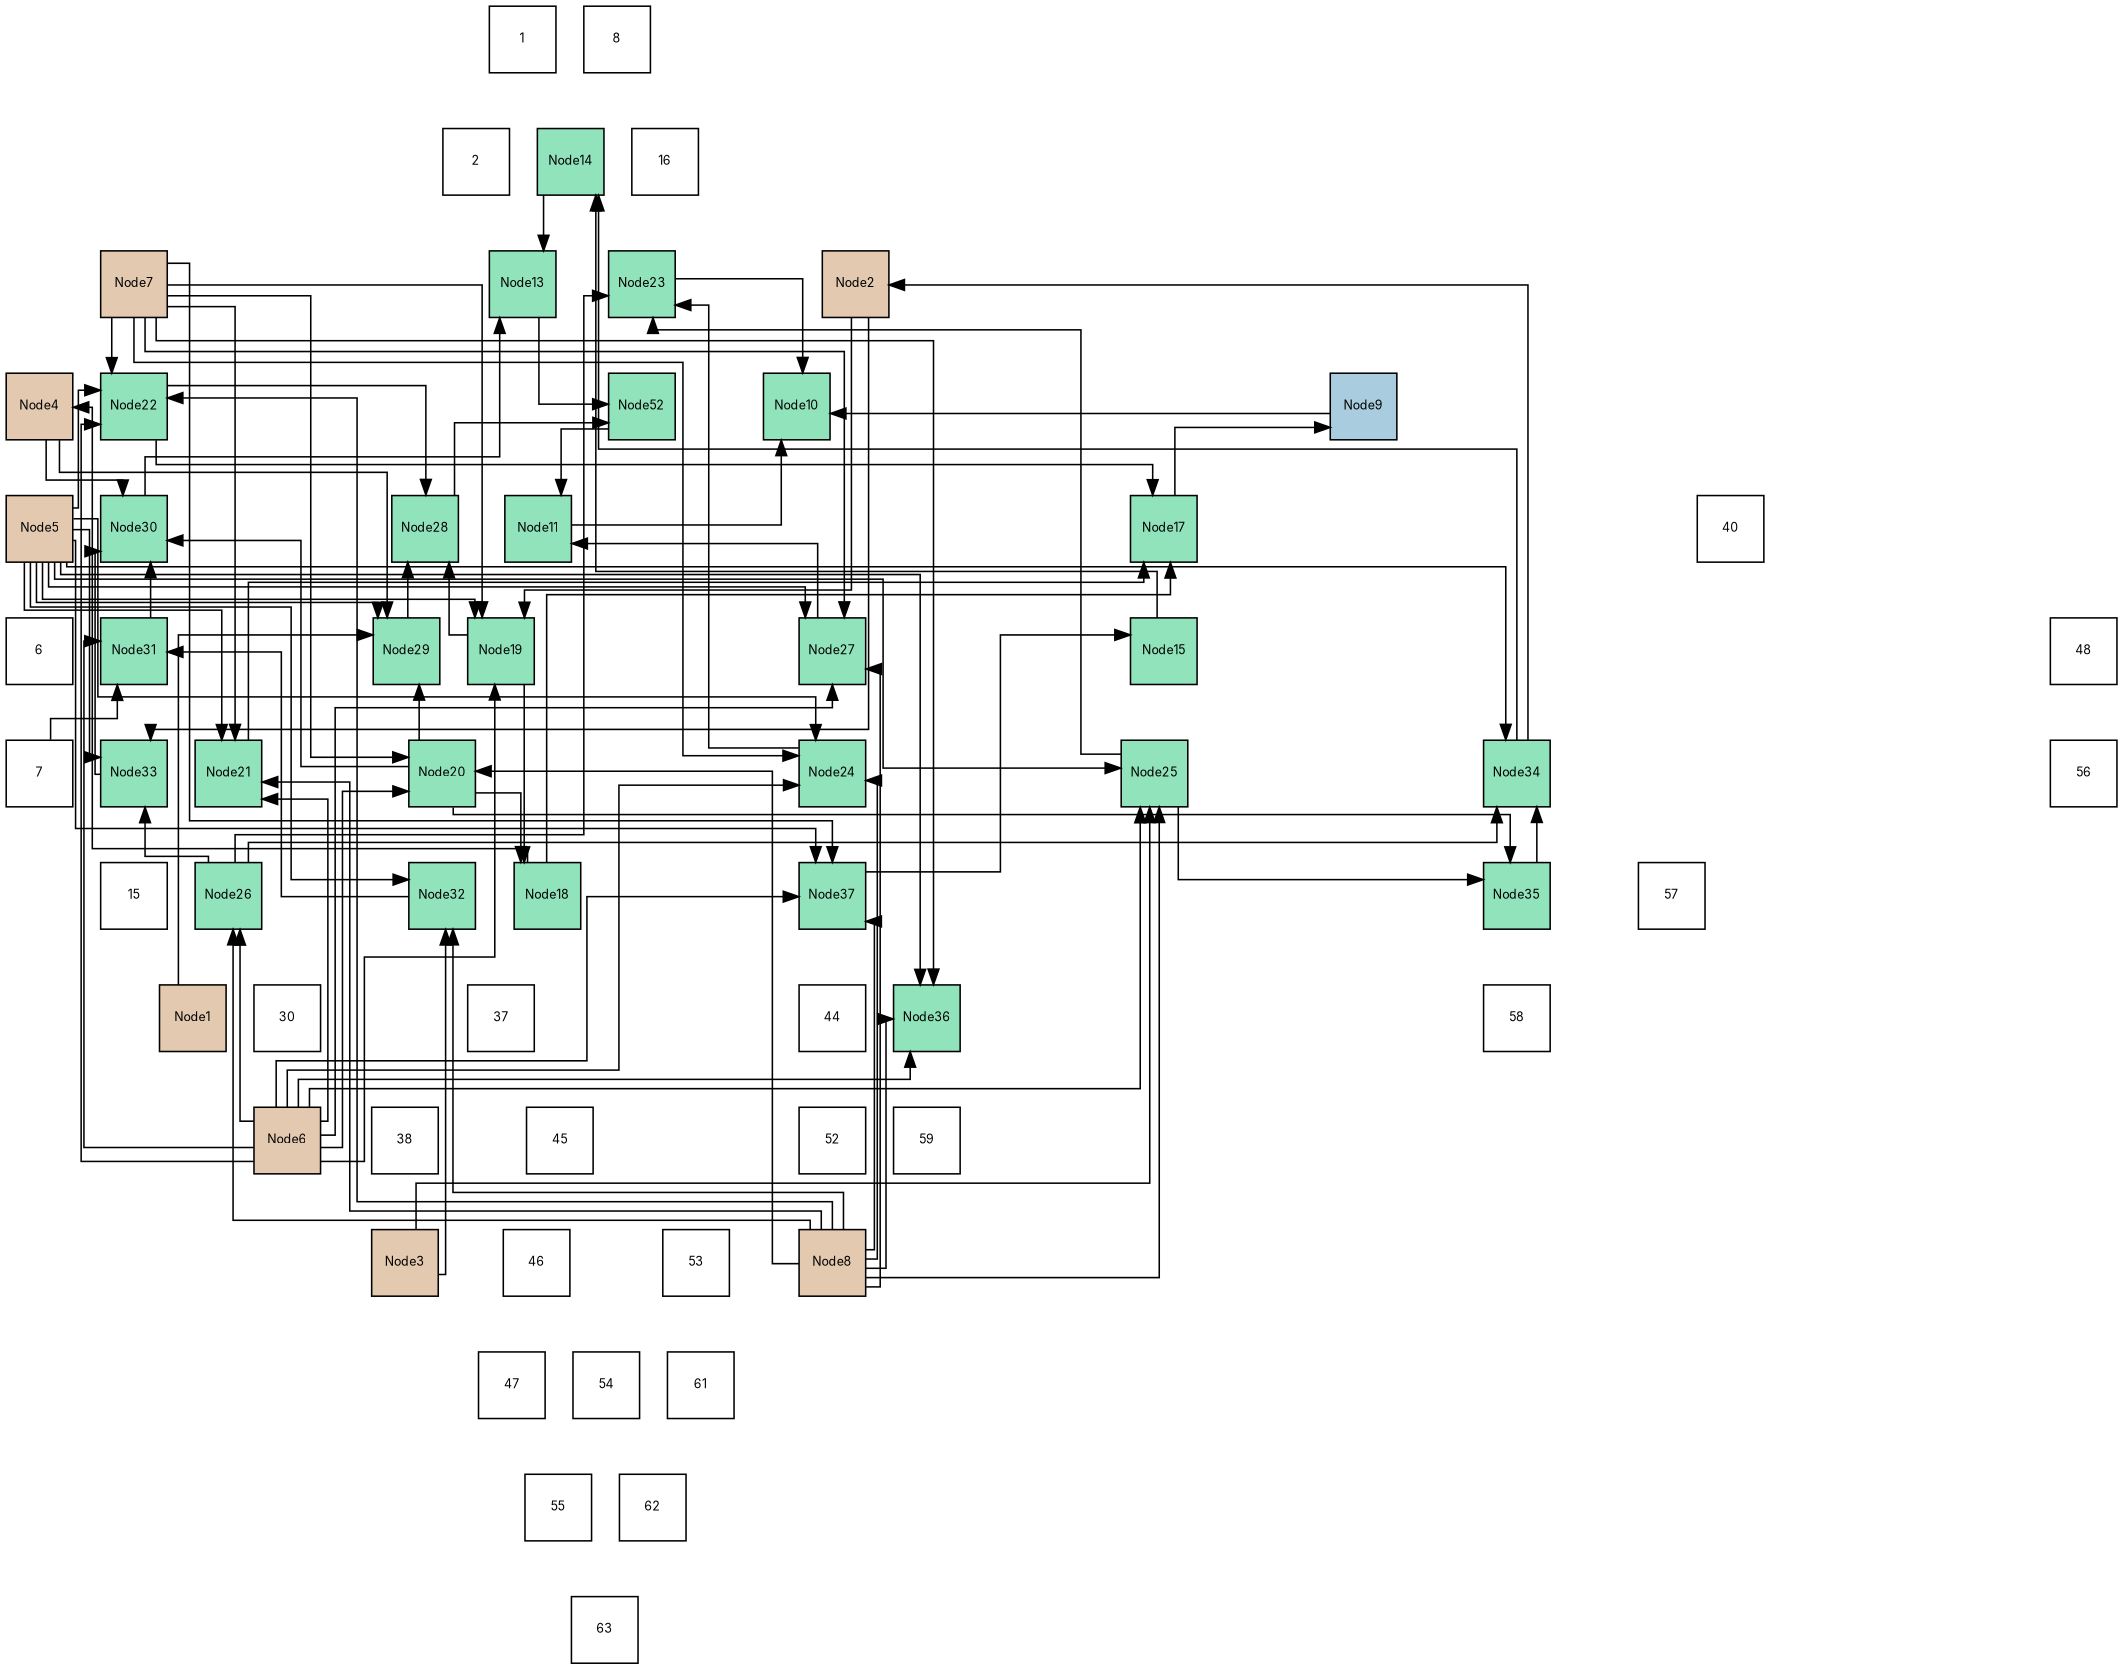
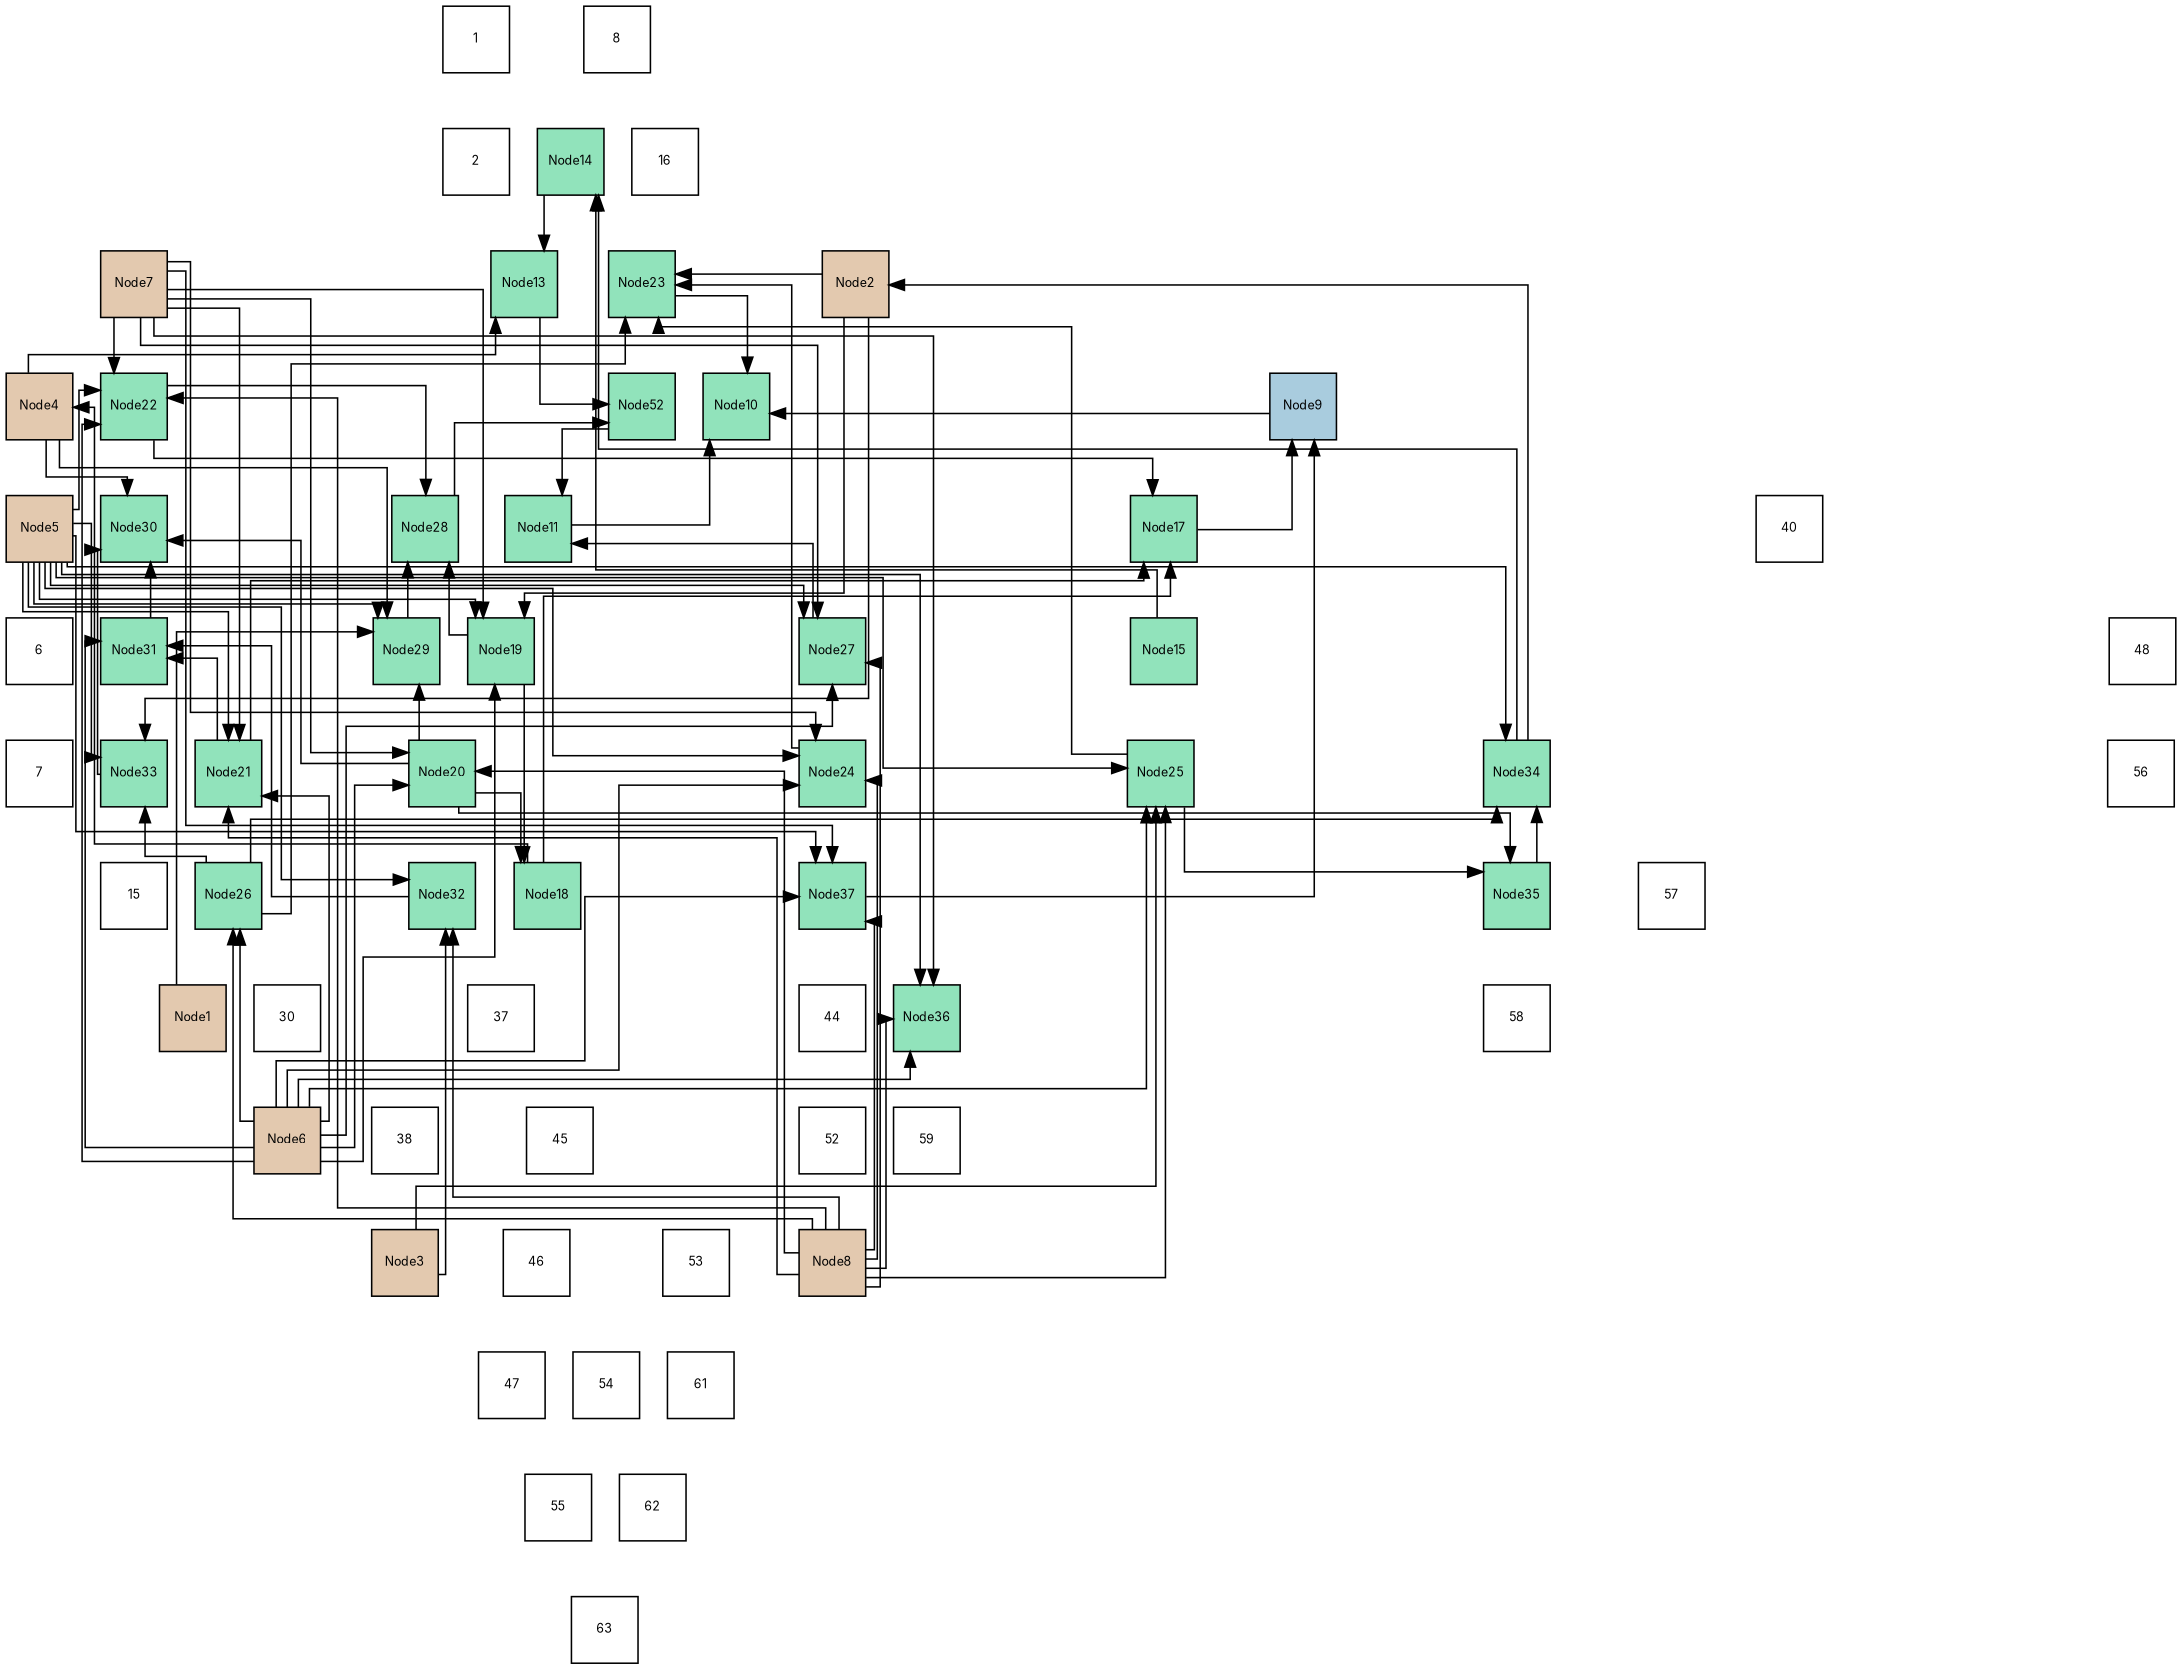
none -> (757, 274)
(365, 457) -> (264, 355)
(64, 719) -> (217, 682)
(1000, 751) -> (1314, 856)
